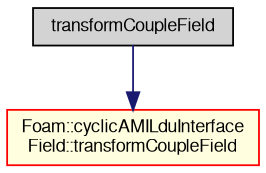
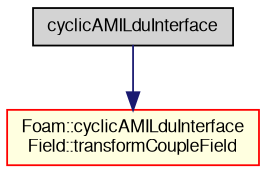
(133, 27) -> (133, 27)
